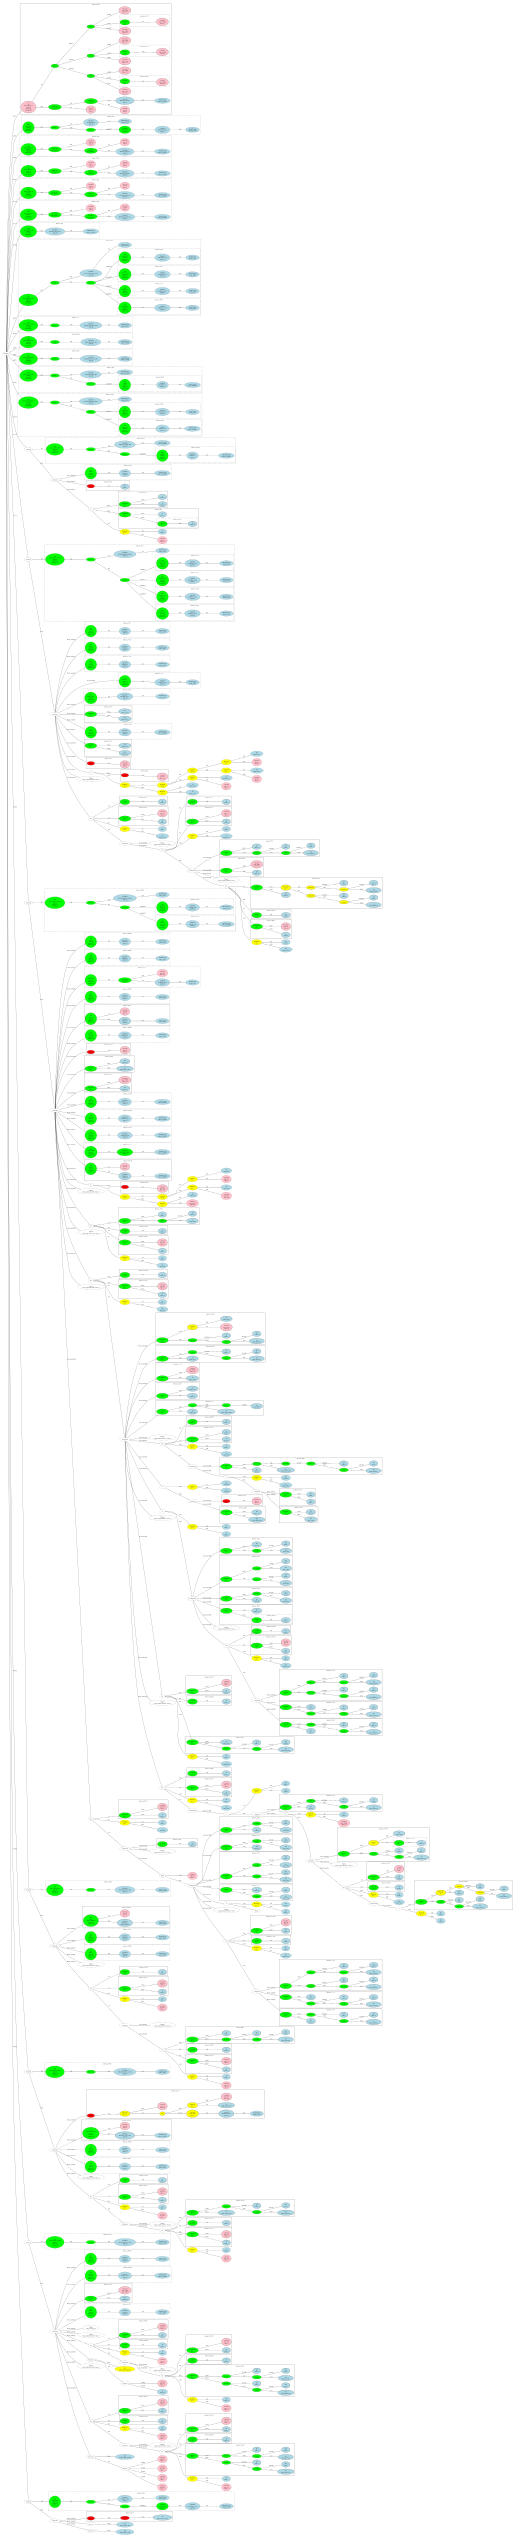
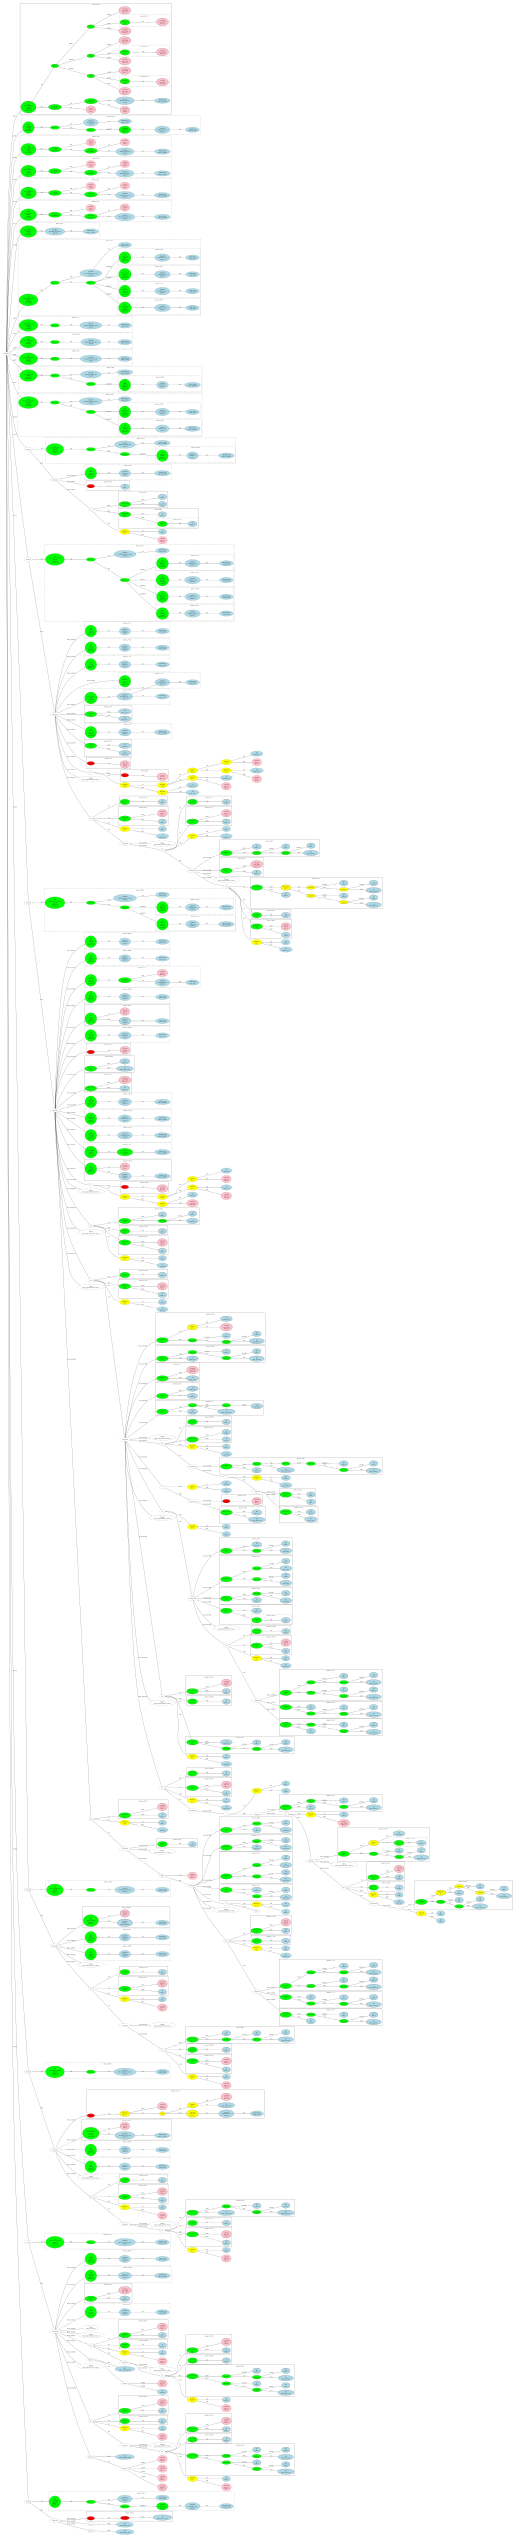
(28, 107) -> (28, 107)
(143, 682) -> (143, 690)
(125, 2369) -> (125, 2369)
